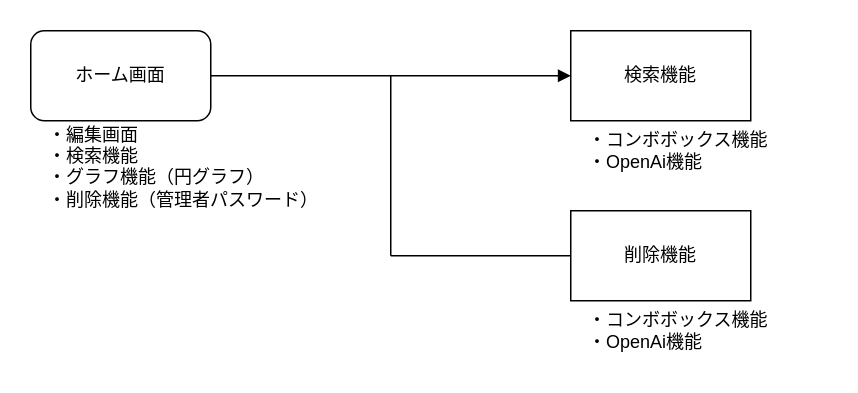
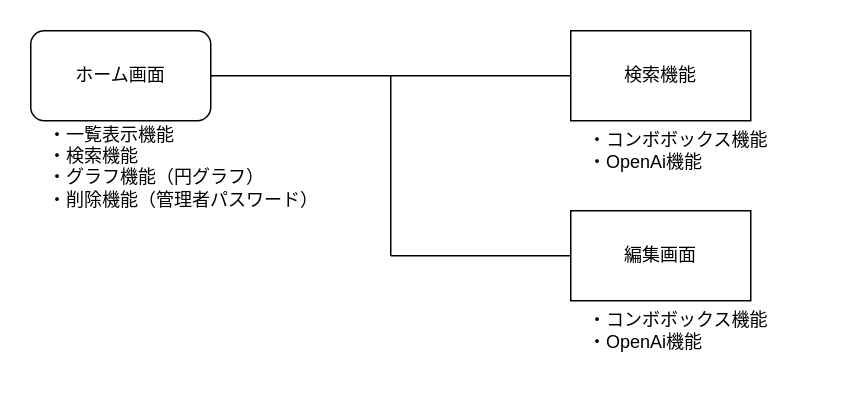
(557, 76) -> (562, 76)
(184, 166) -> (184, 166)
(661, 256) -> (661, 256)
